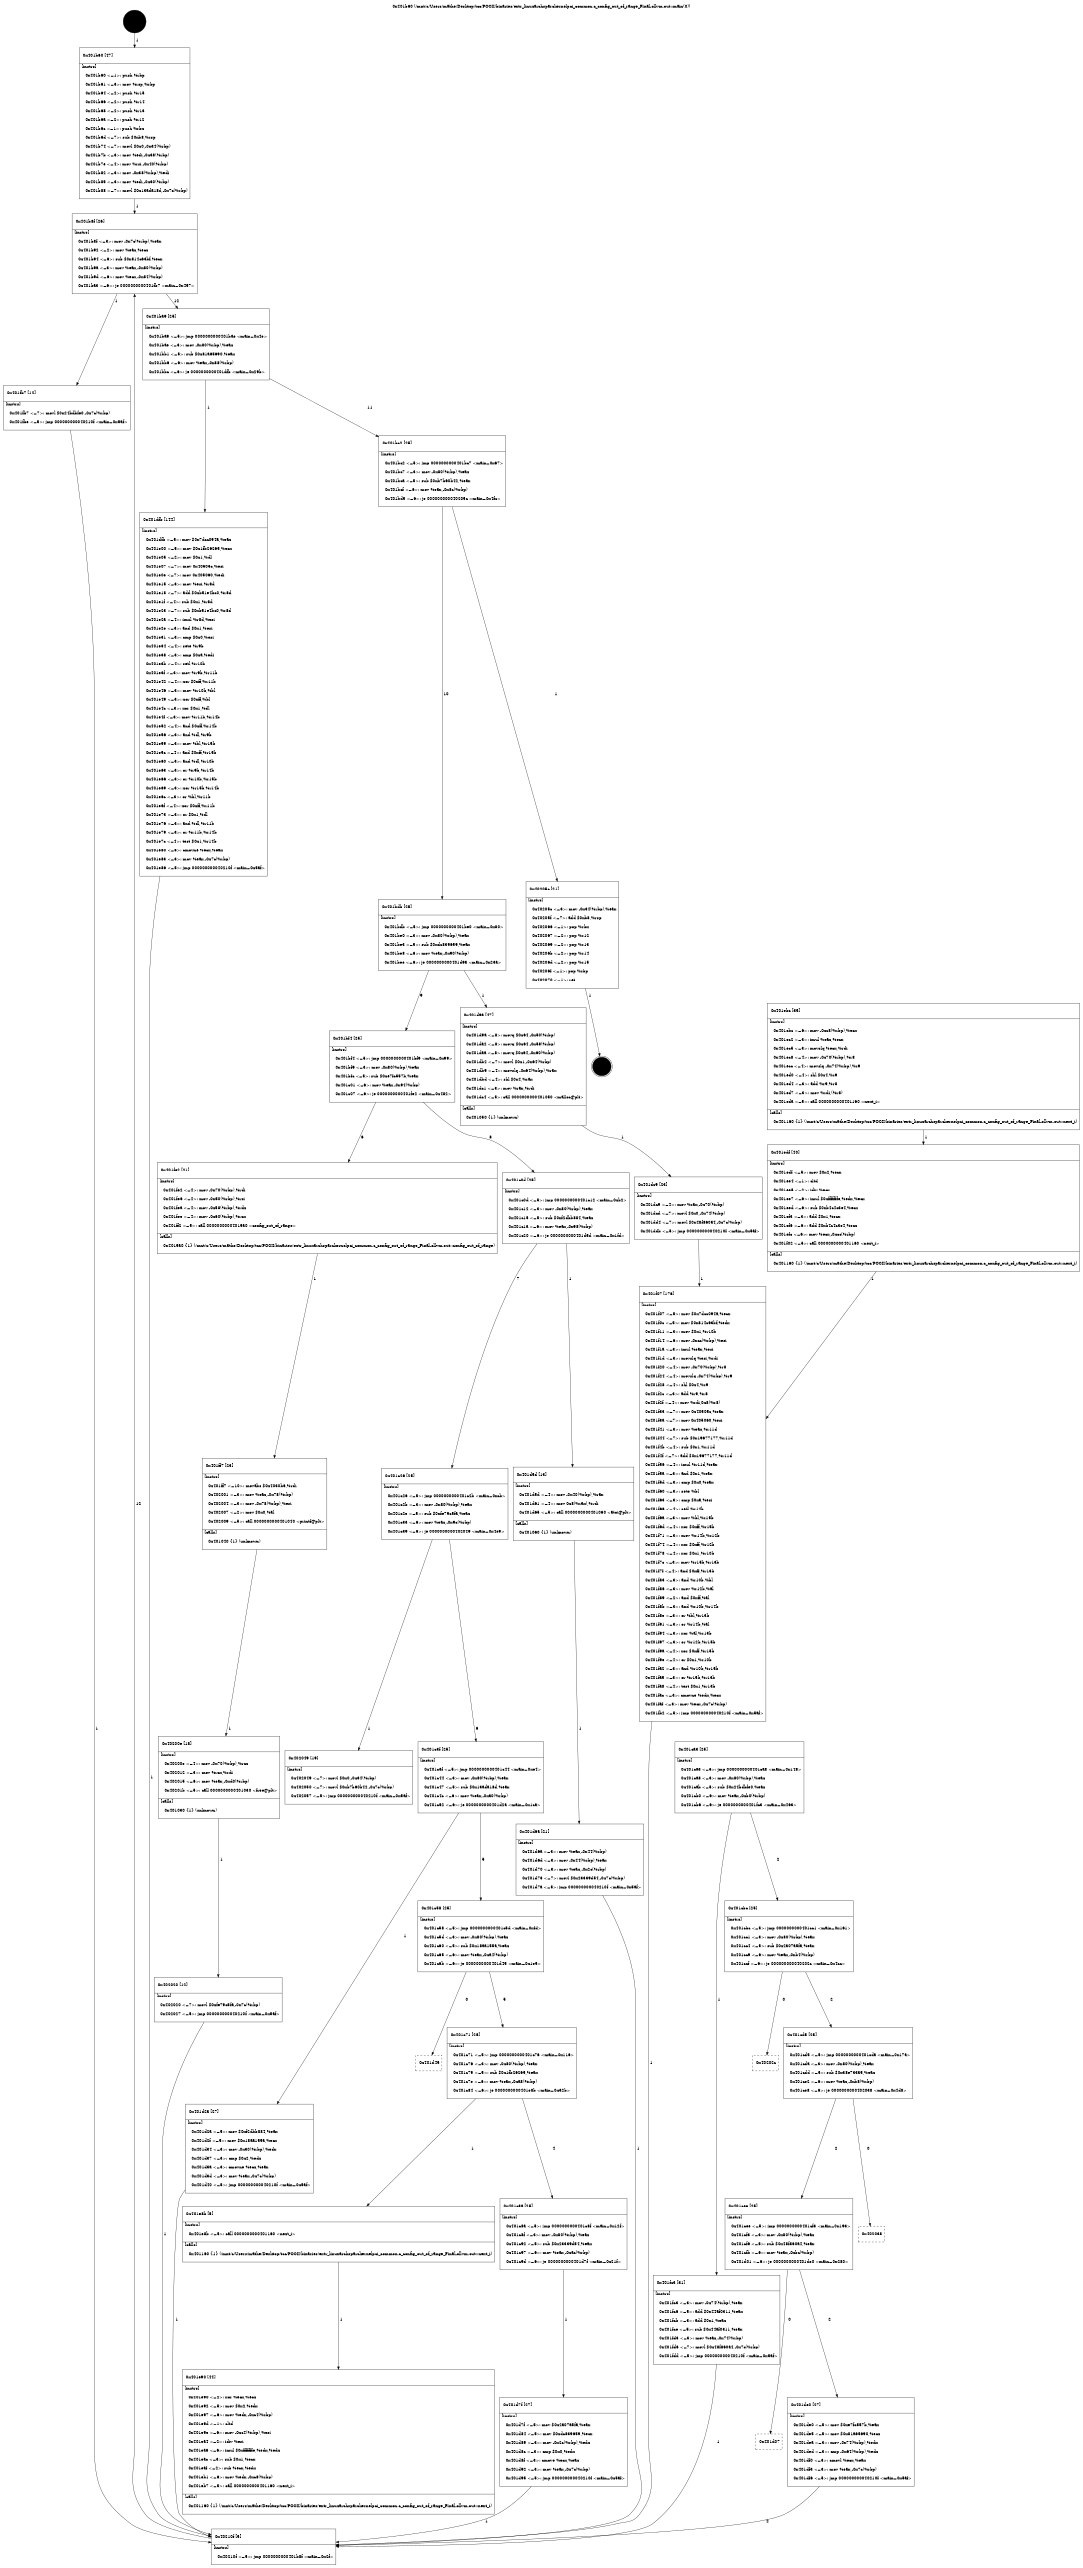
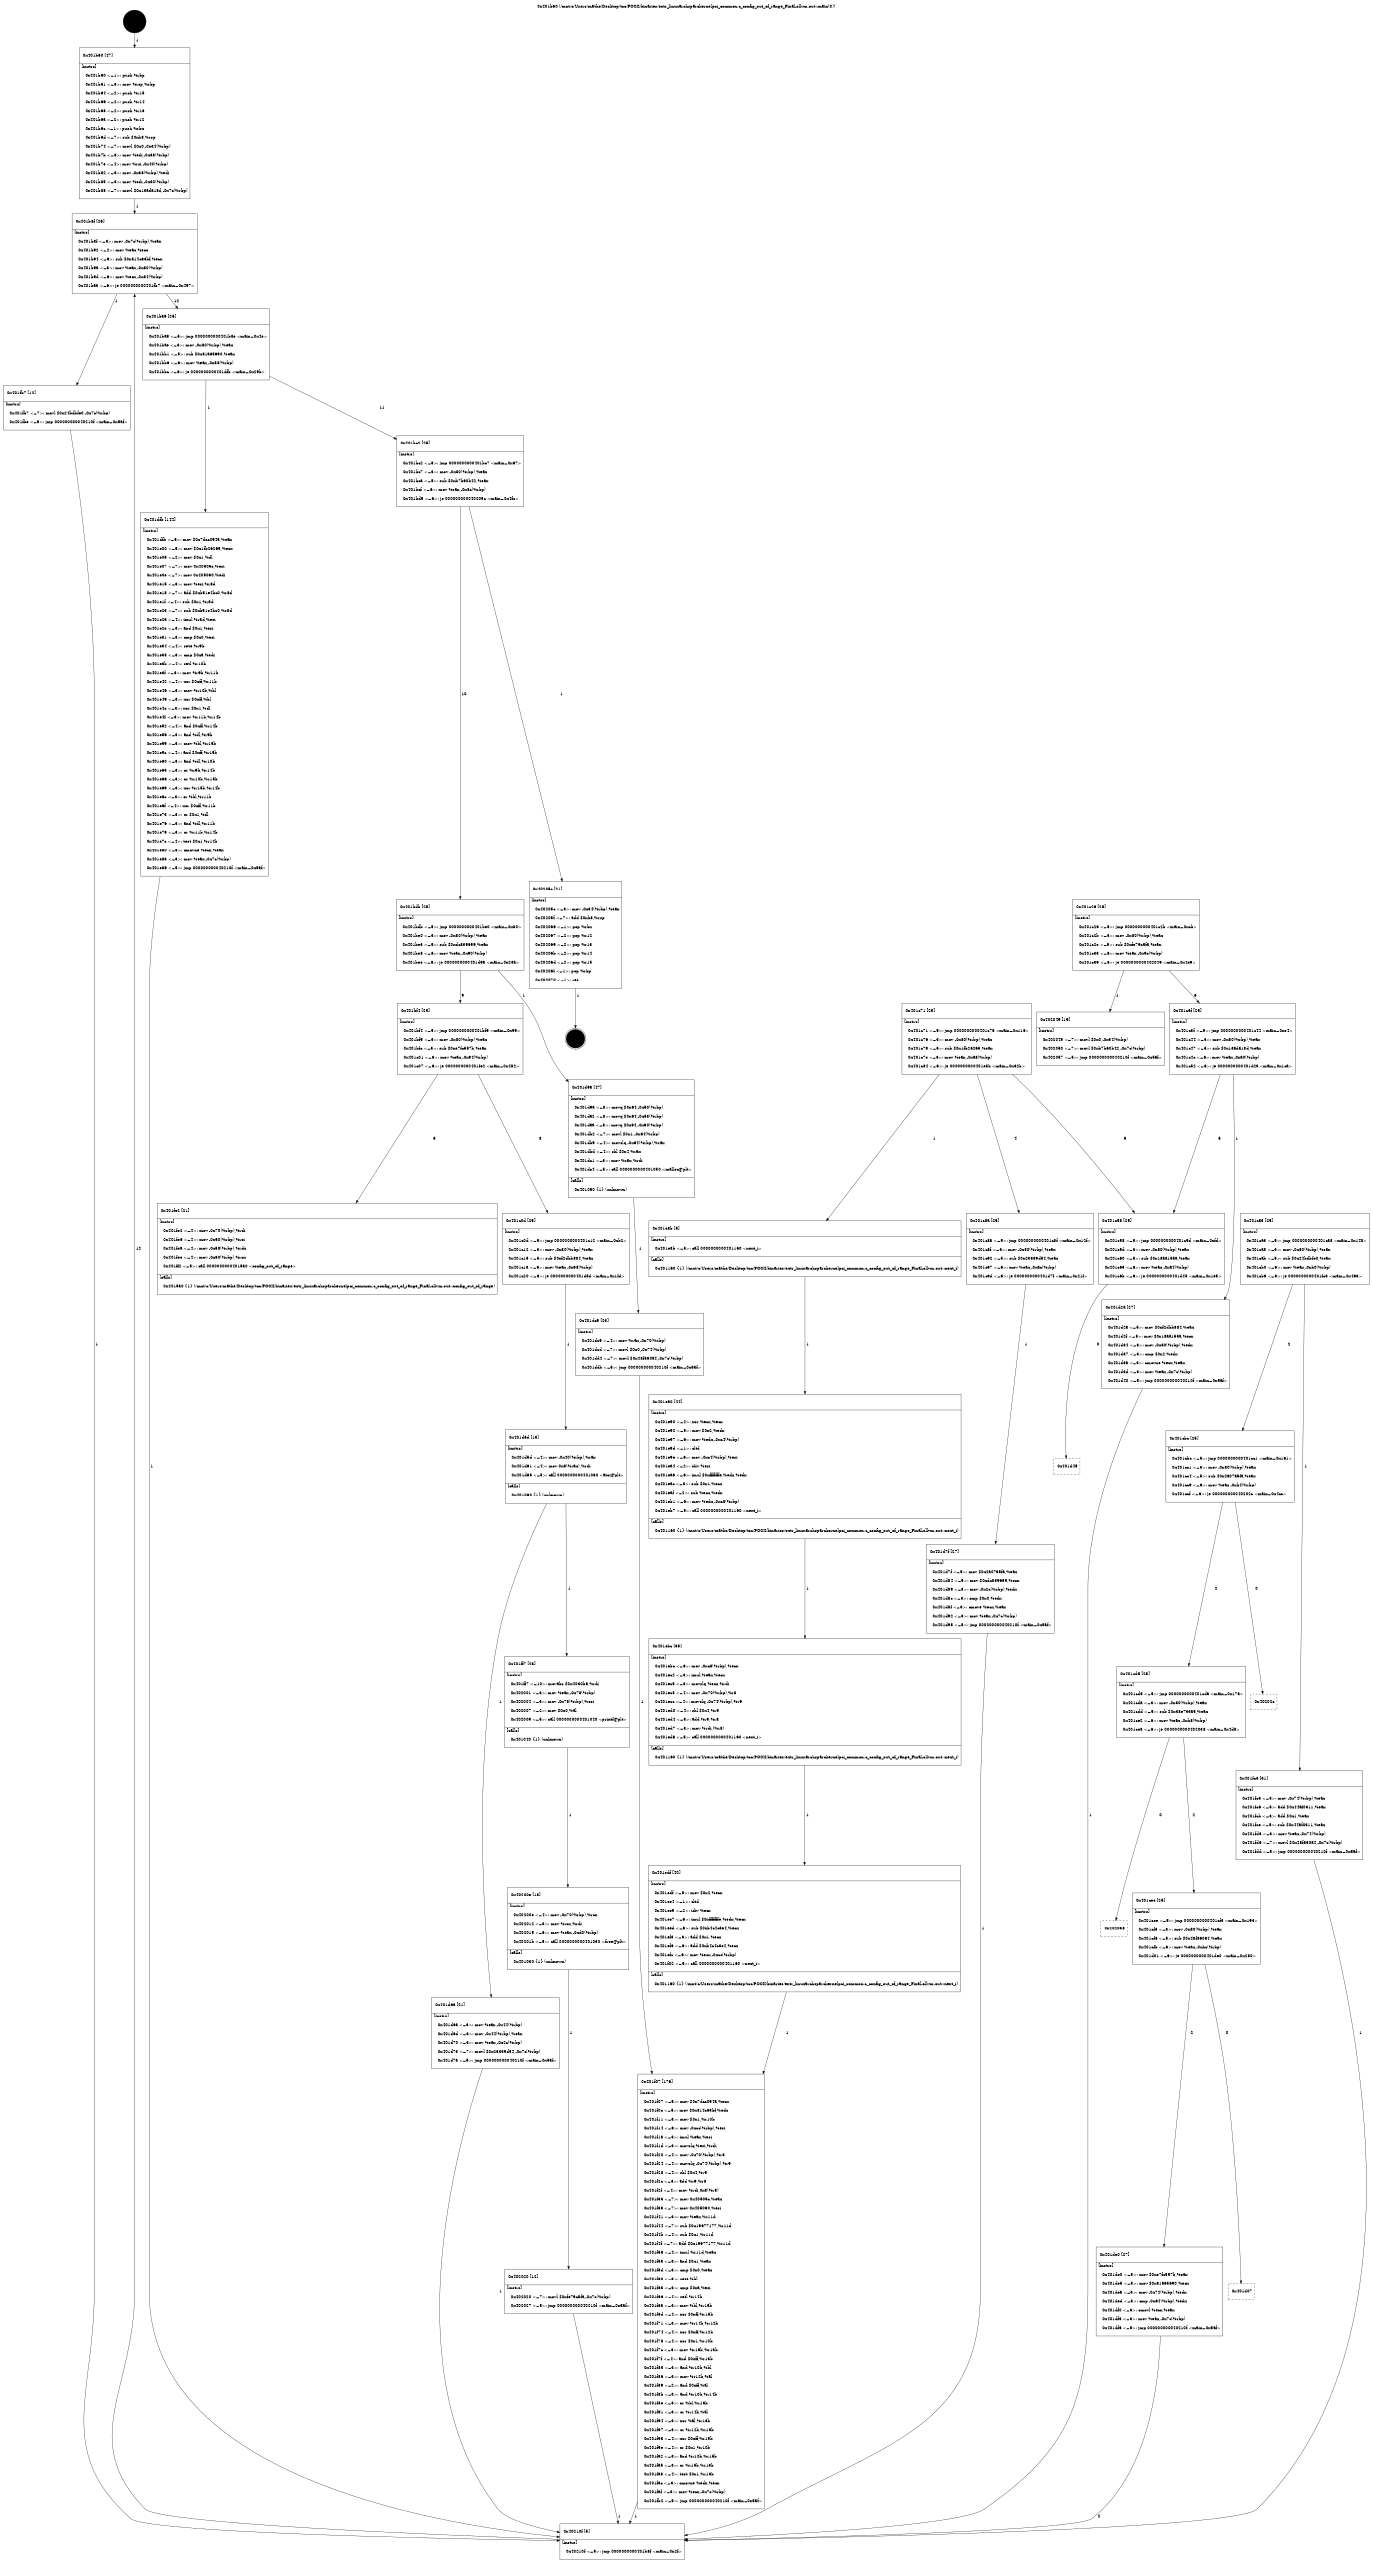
(484, 1350) -> none
(296, 1355) -> (566, 1578)
none -> (805, 1587)
(496, 1998) -> (1075, 1140)
